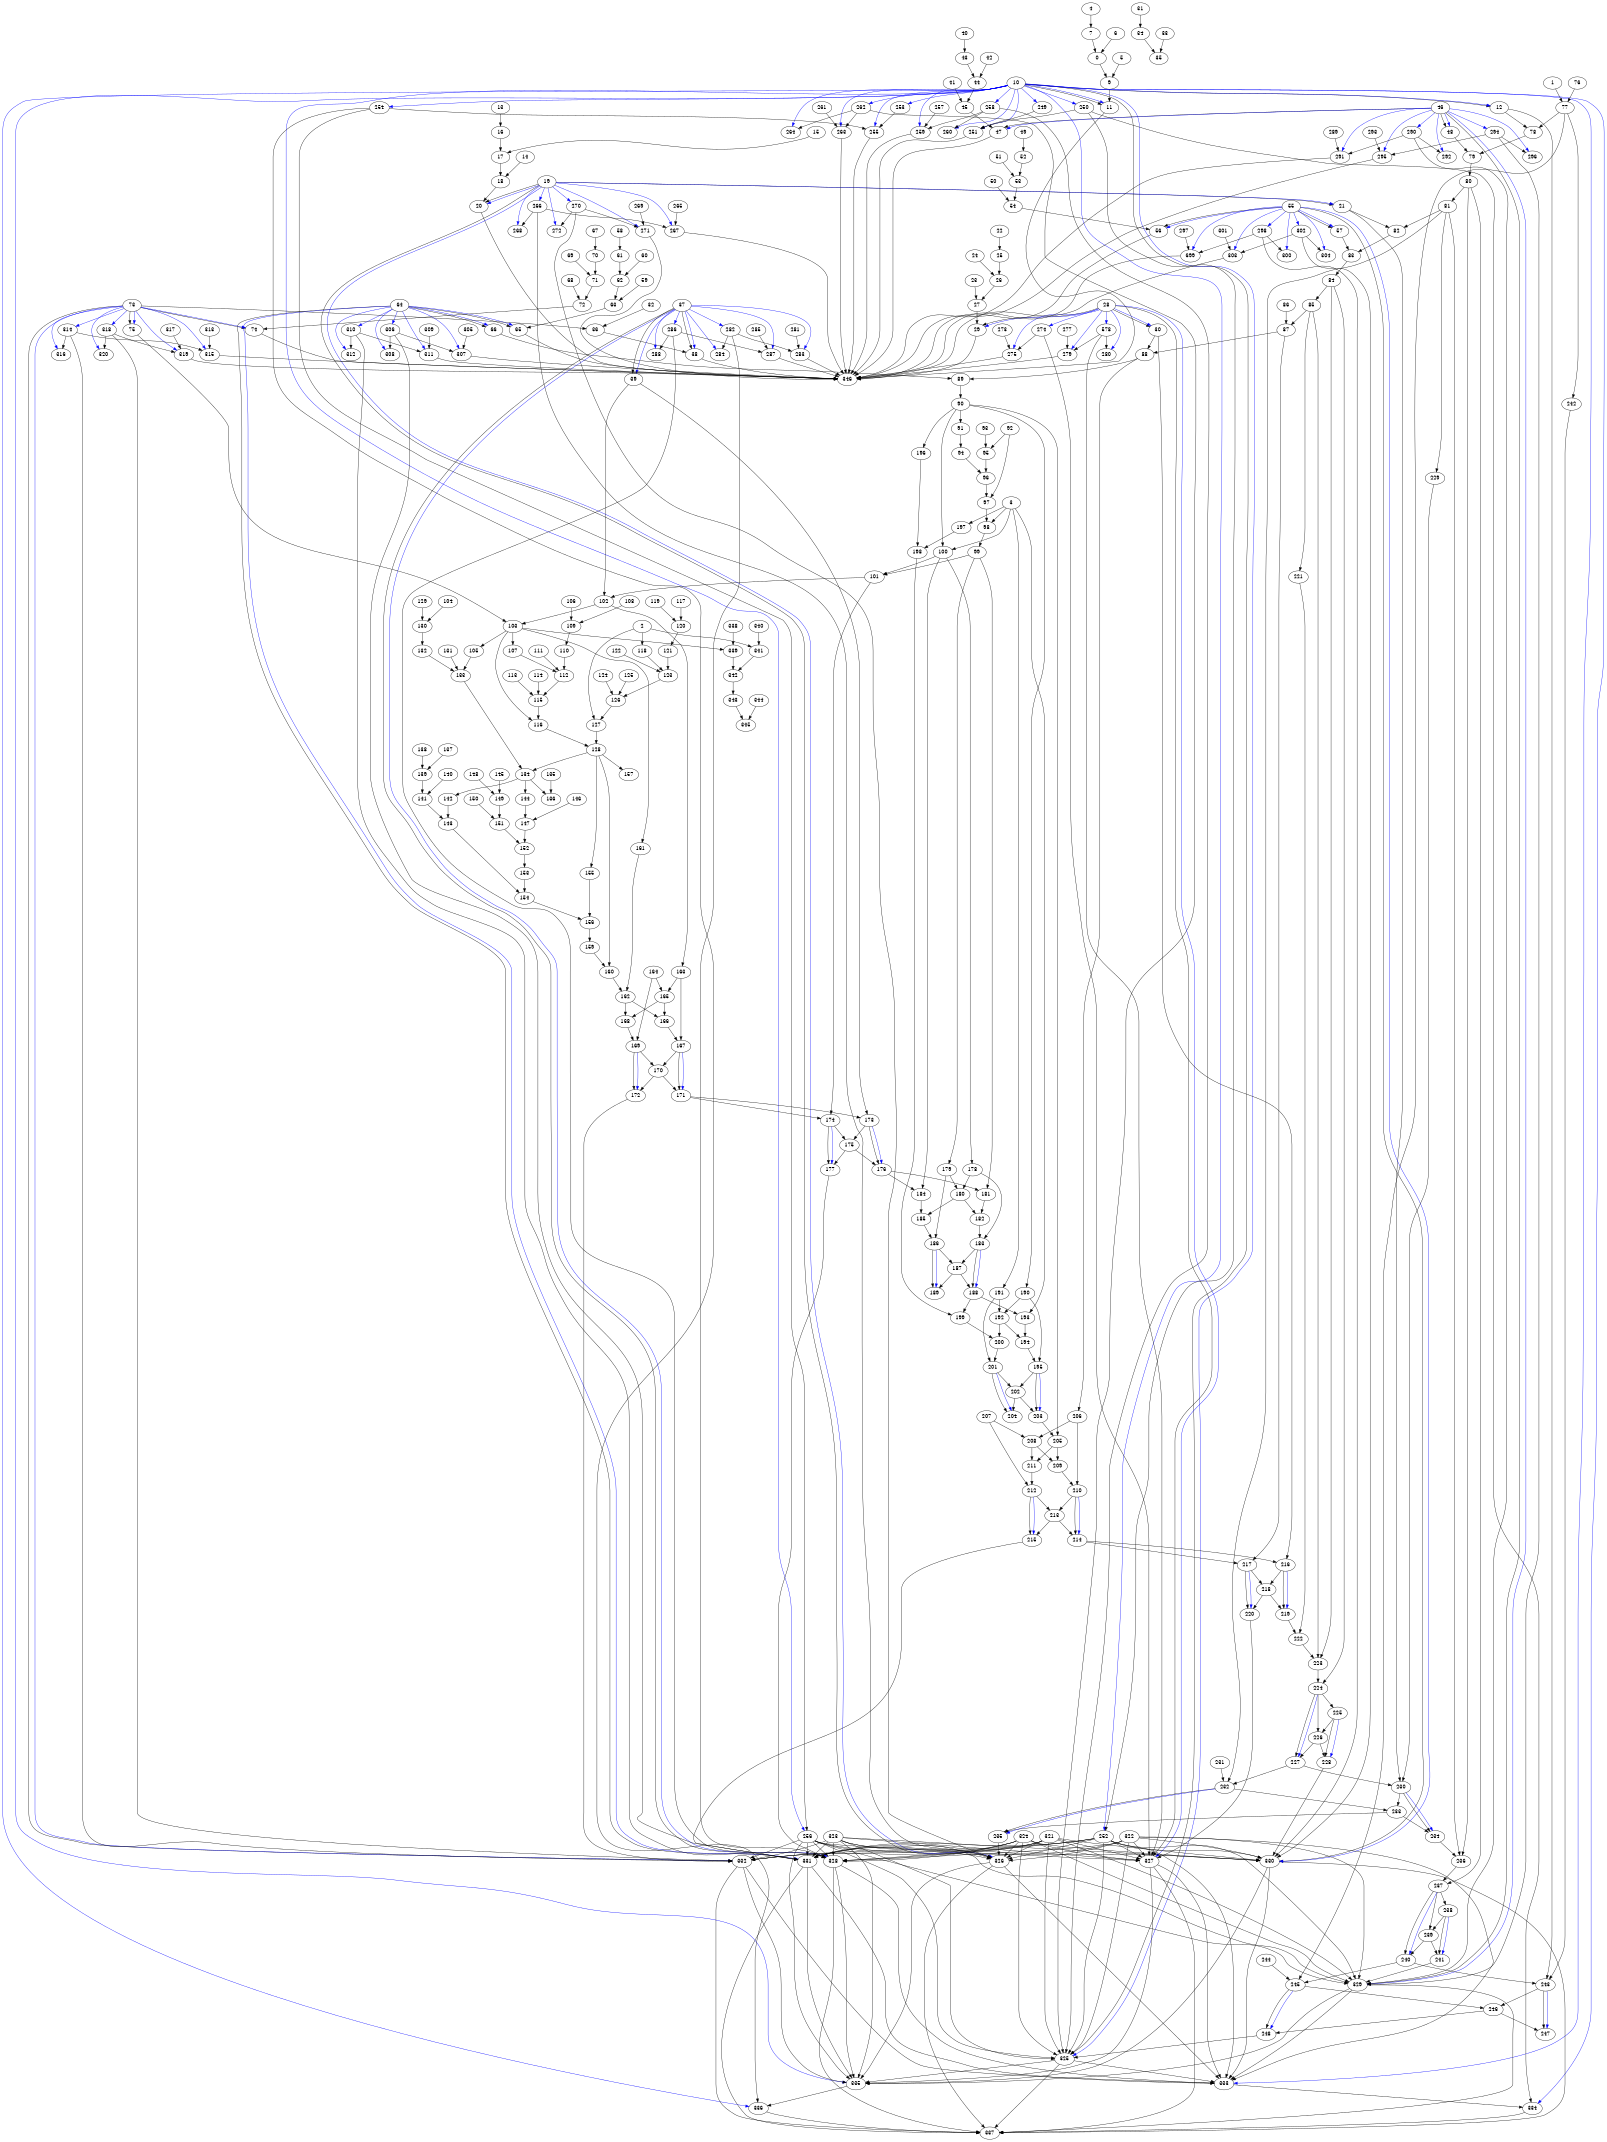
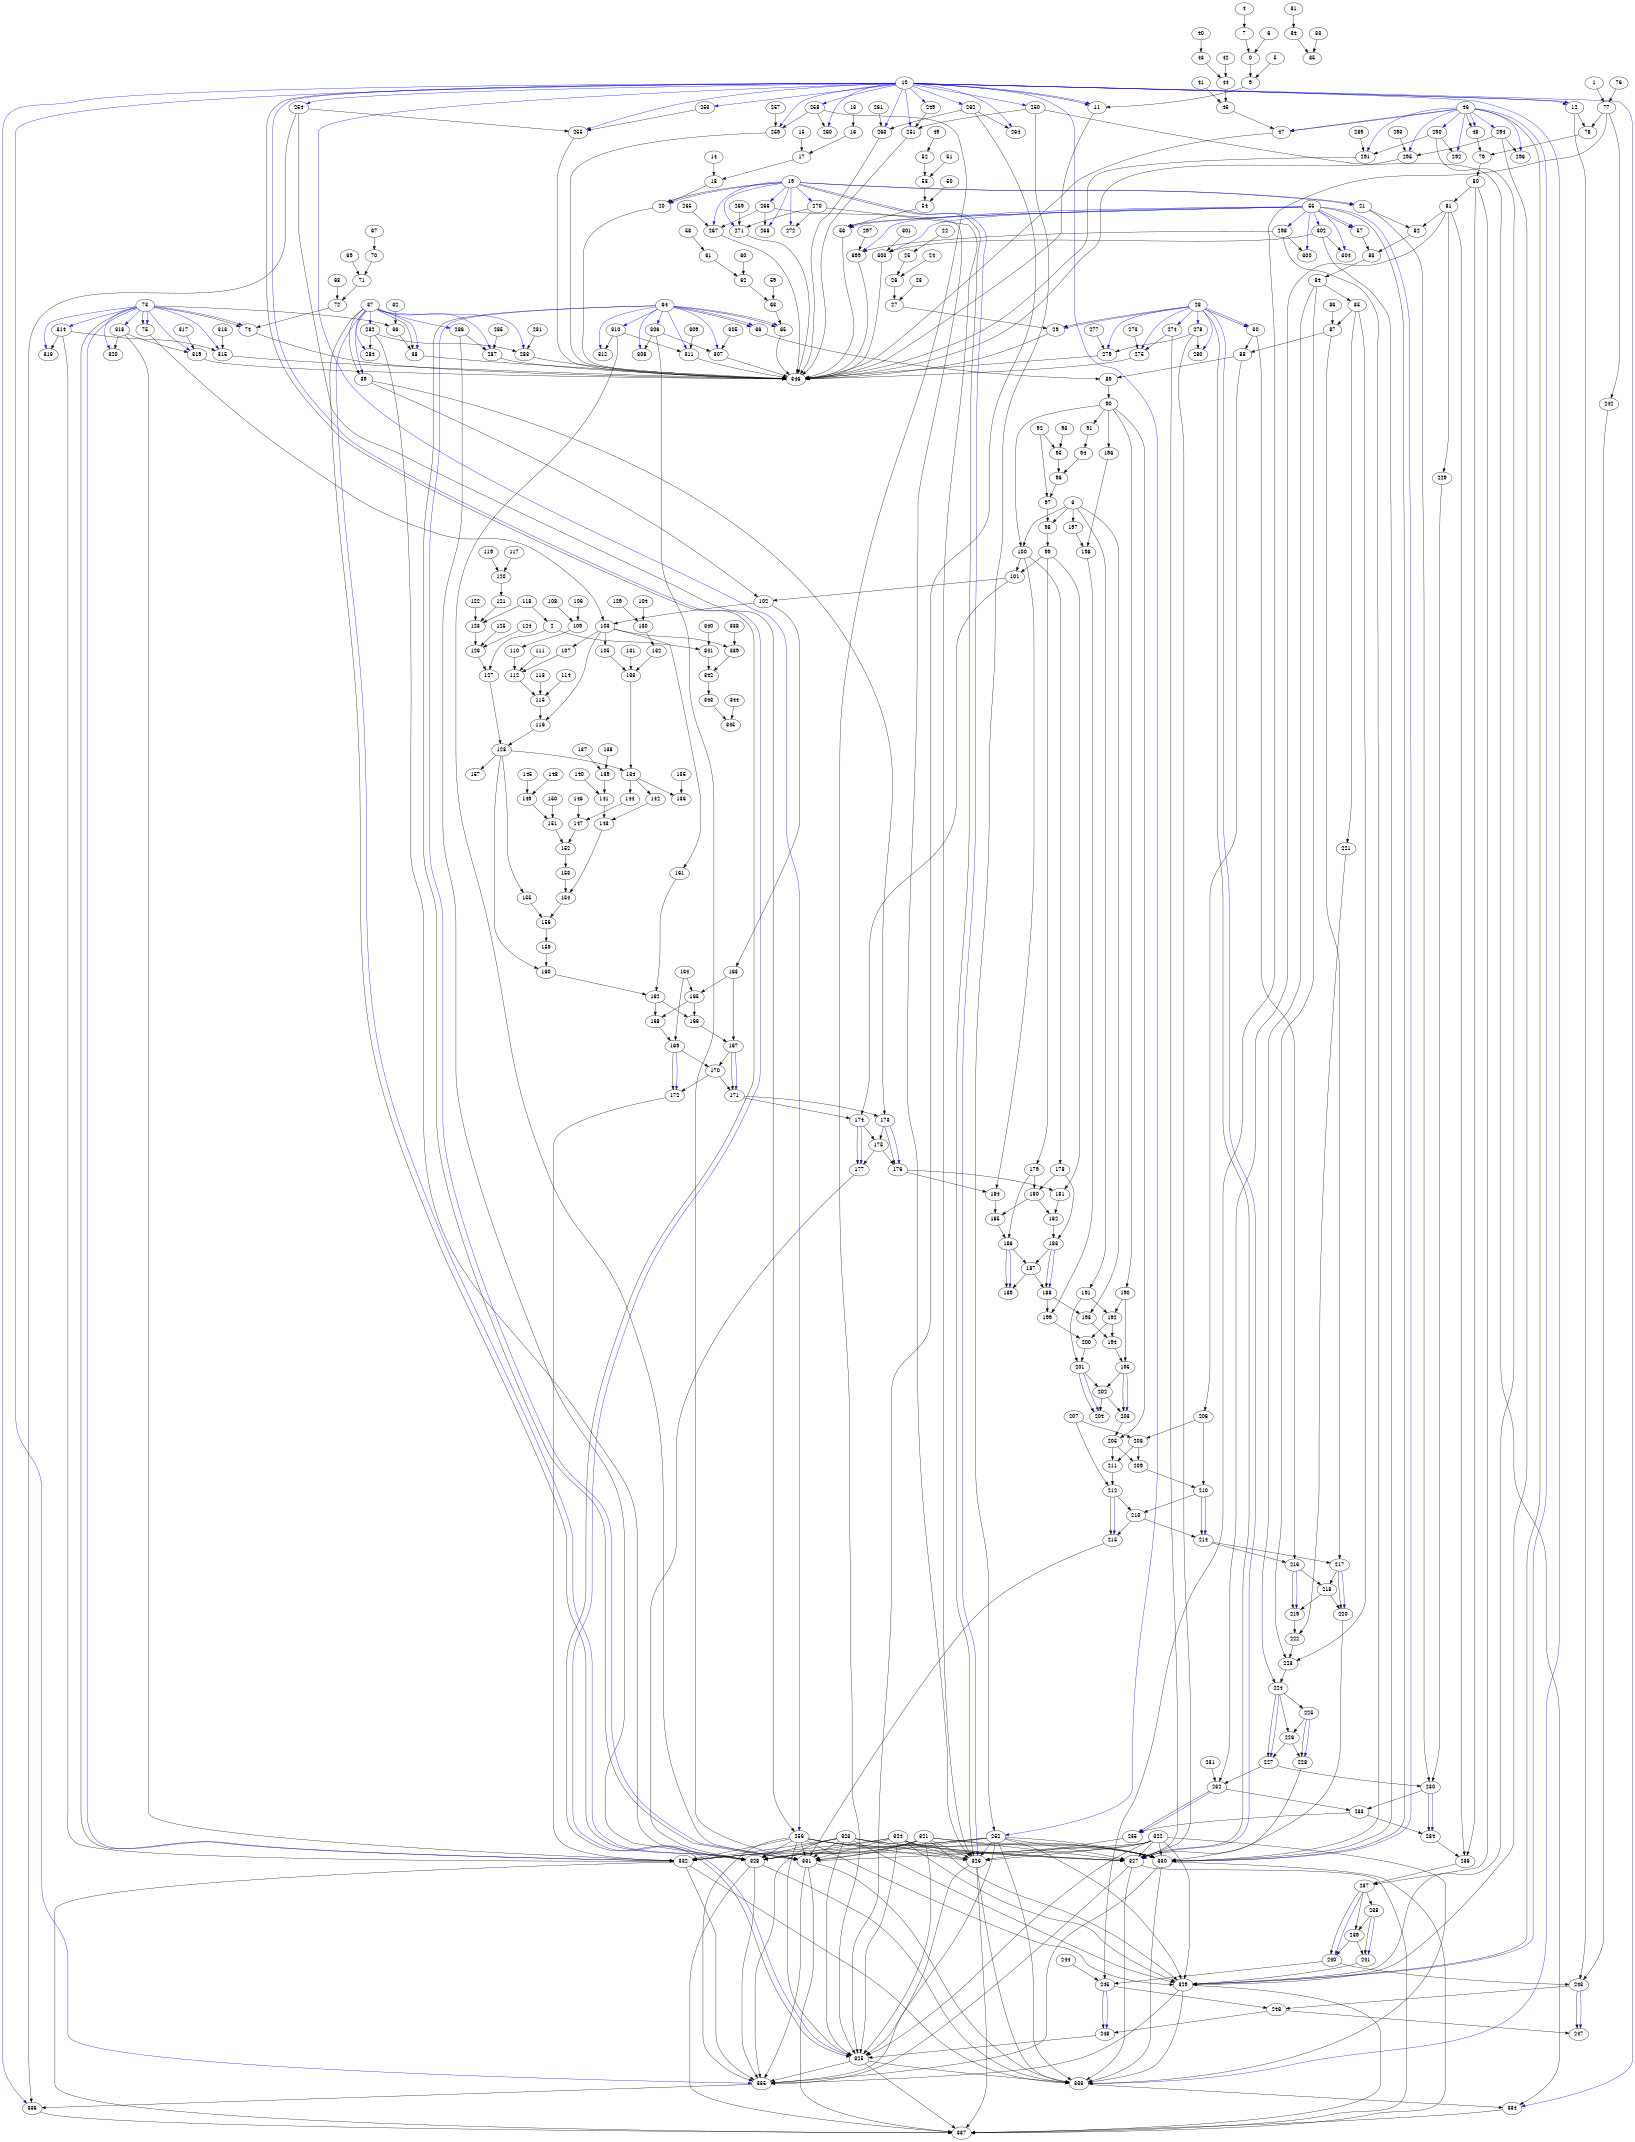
(1106, 330) -> (1198, 330)
(656, 355) -> none
(642, 637) -> (538, 613)
